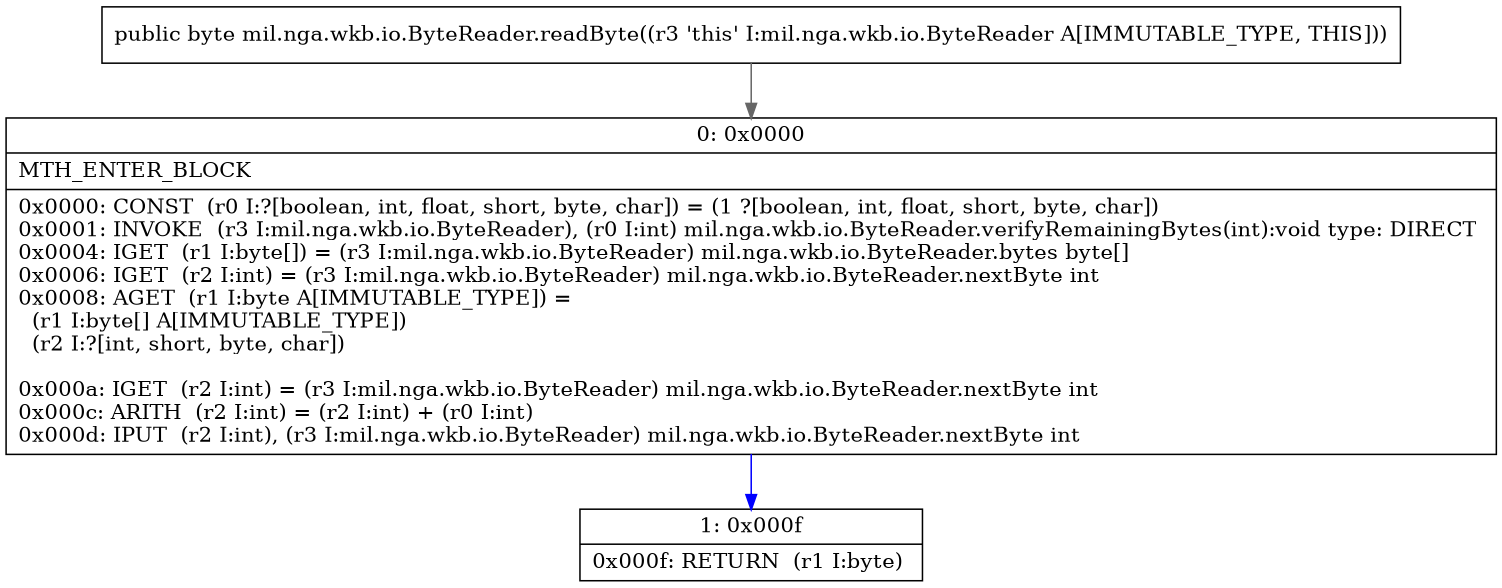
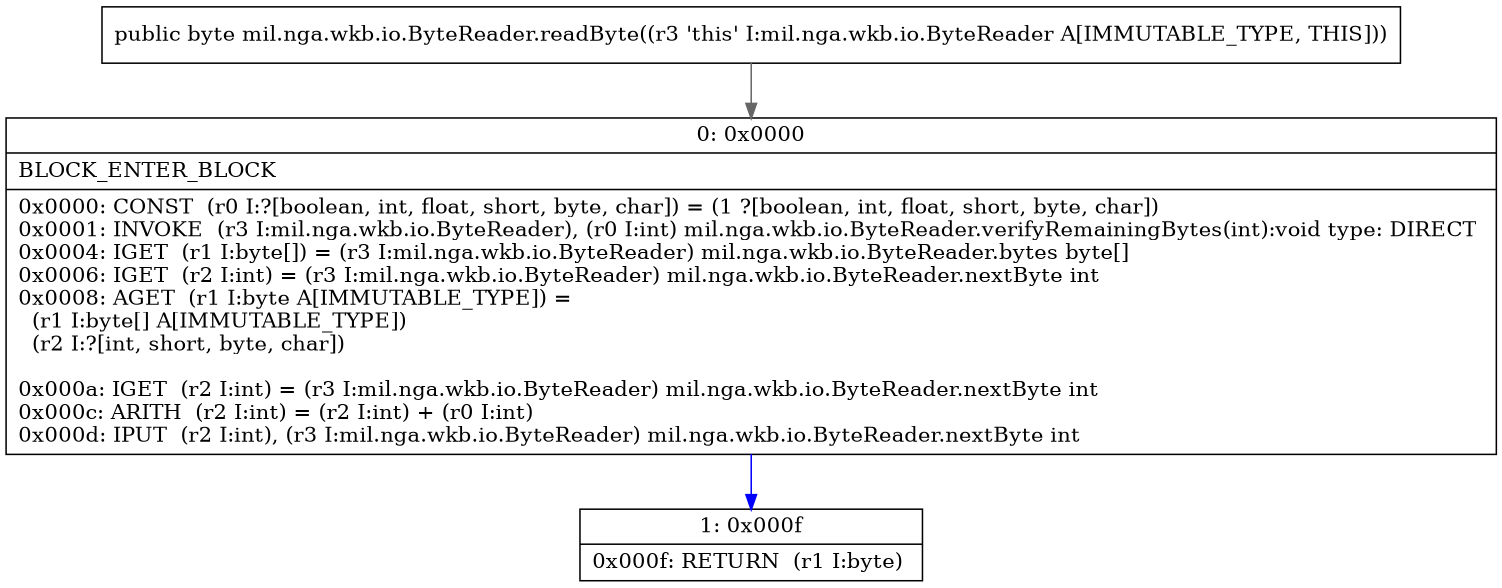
(135, 170) -> (148, 170)
